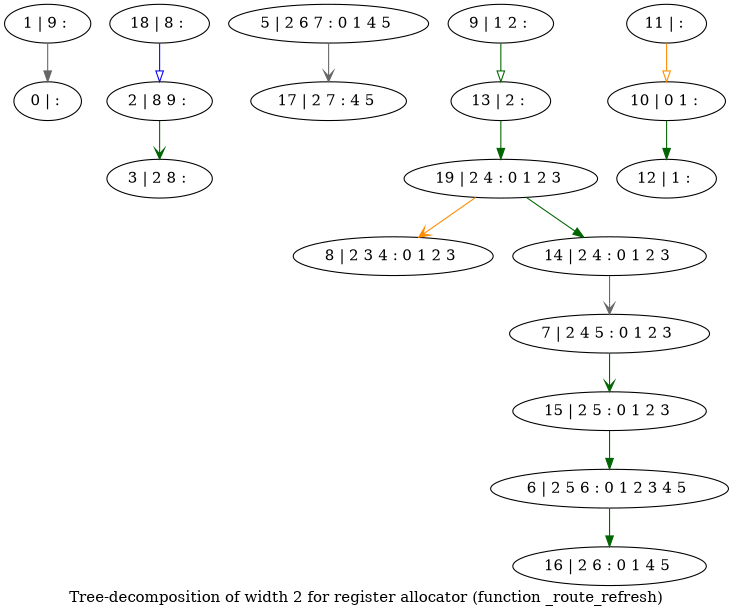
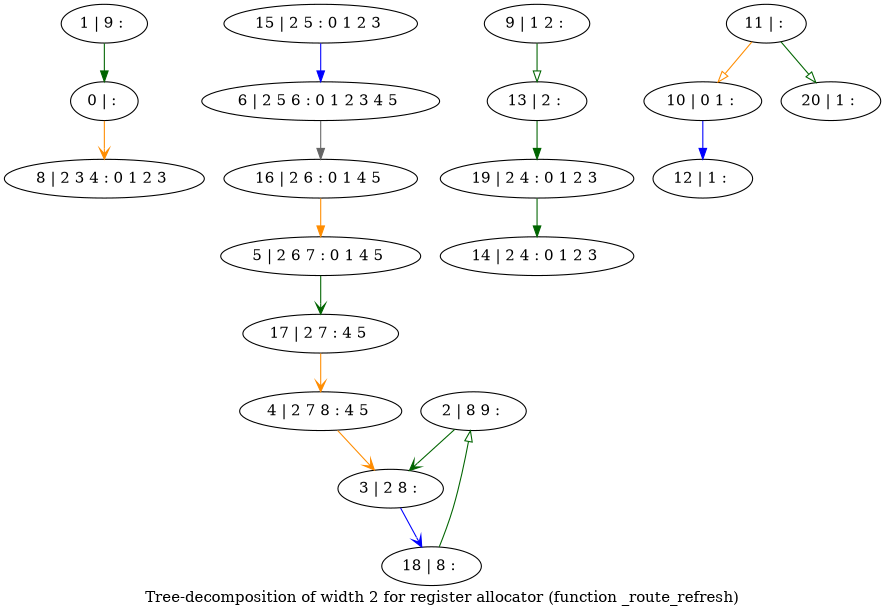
(48, 57) -> (104, 57)
(160, 57) -> (457, 495)
(329, 57) -> (321, 290)
none -> (831, 101)
(667, 135) -> (703, 135)
none -> (321, 212)
(452, 214) -> (104, 135)
(610, 334) -> none
none -> (321, 411)
(610, 445) -> (321, 57)
(610, 522) -> (321, 135)
none -> (409, 523)
